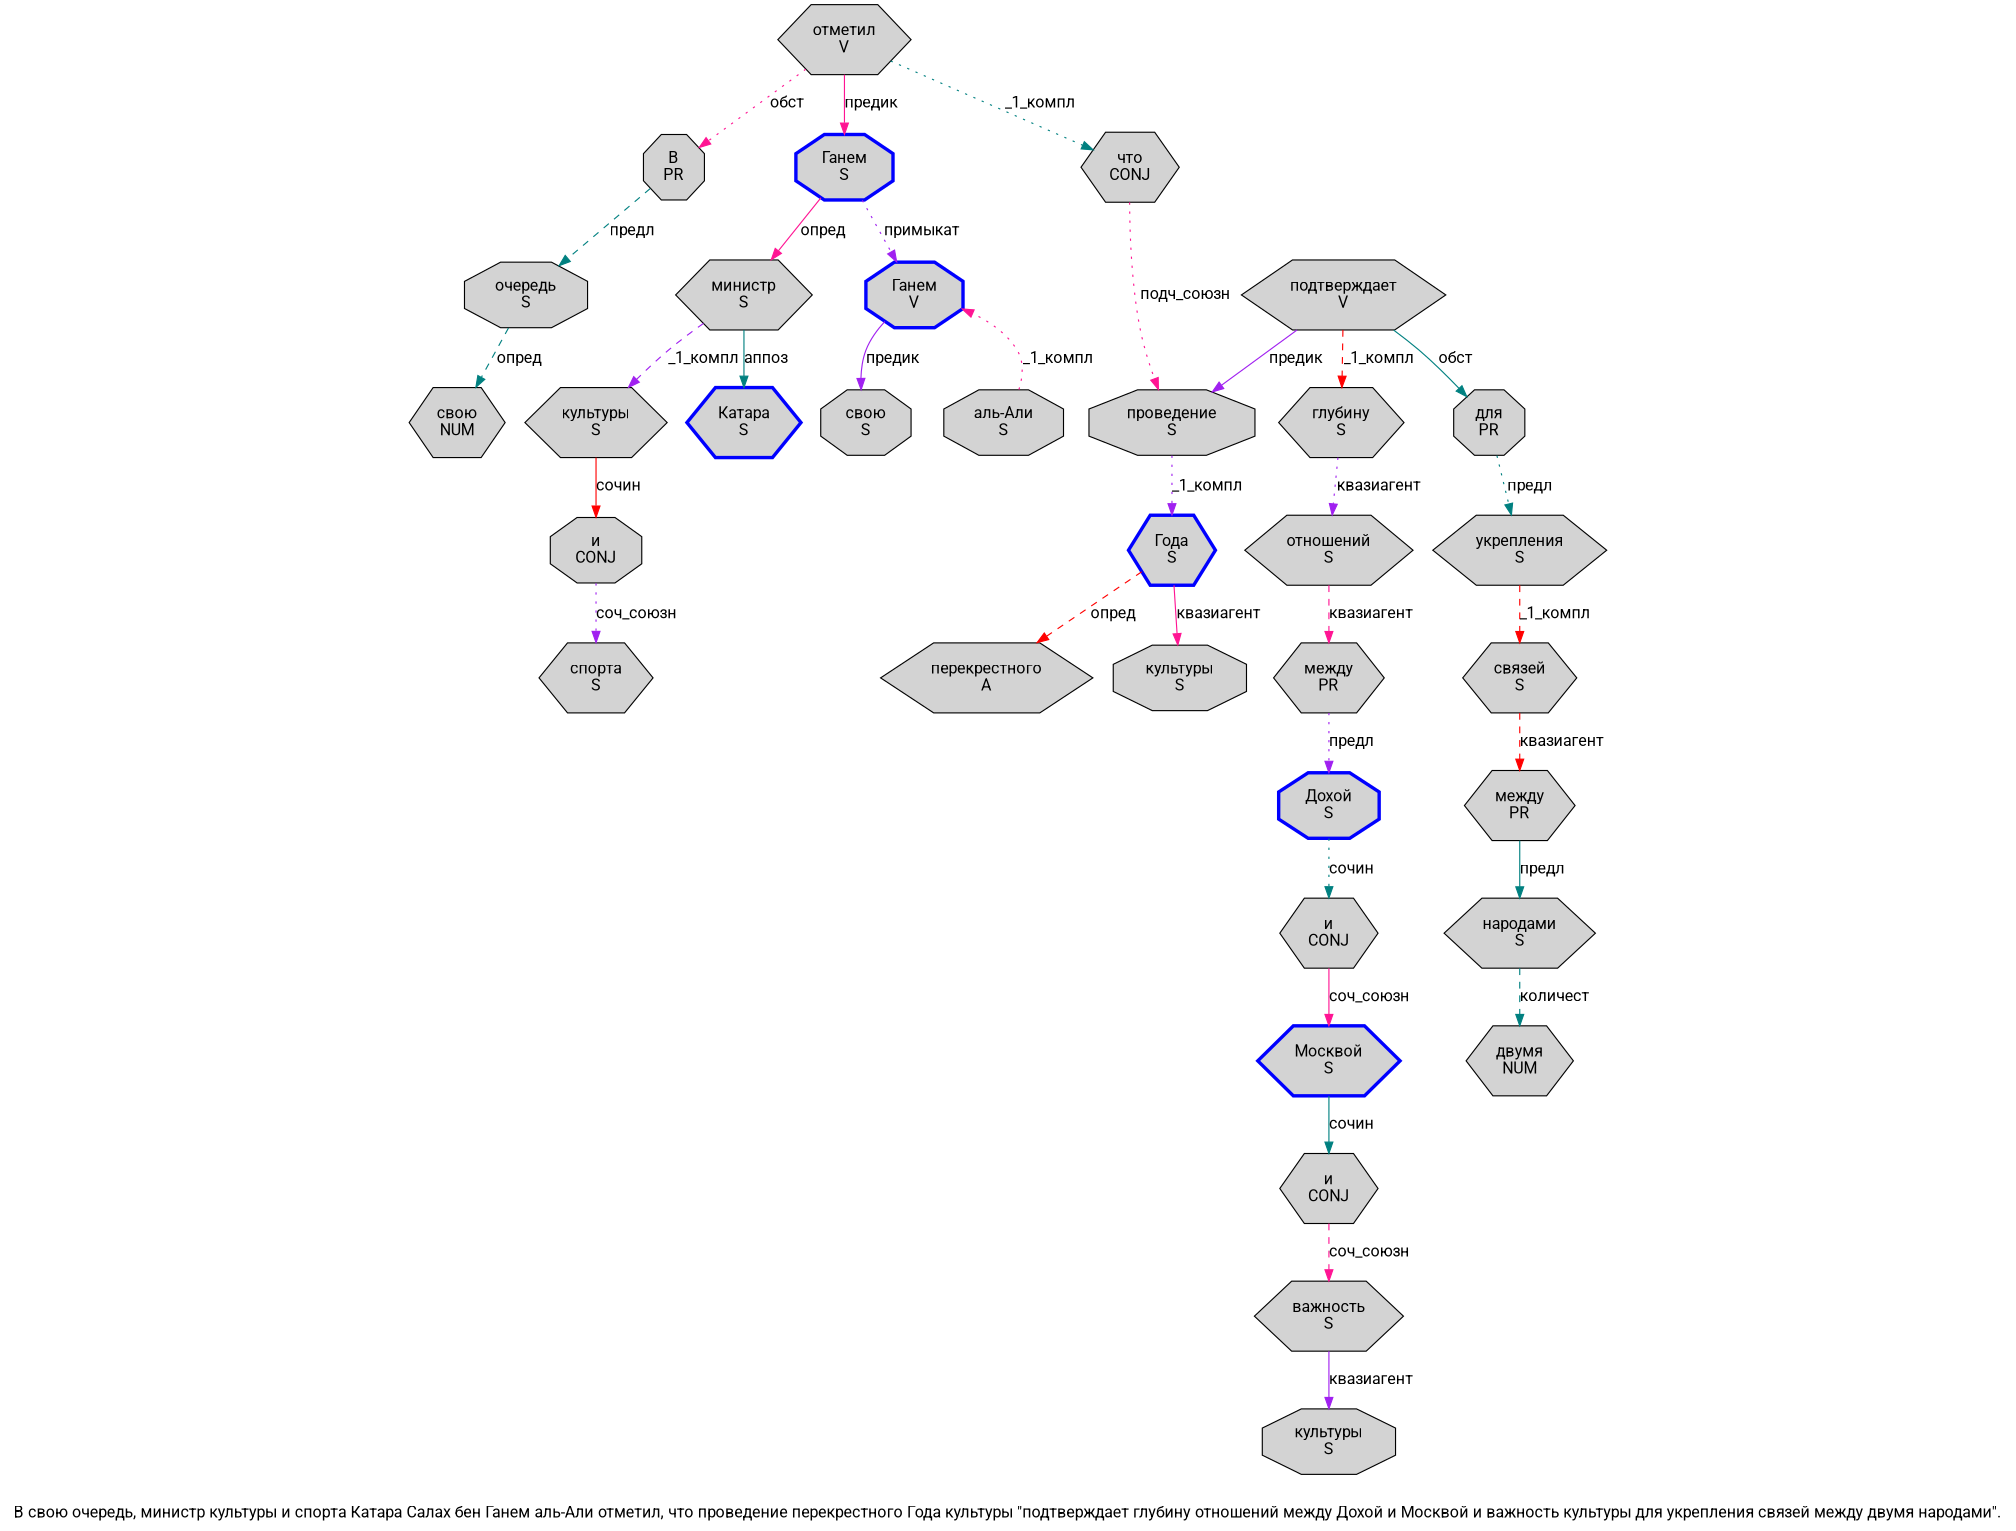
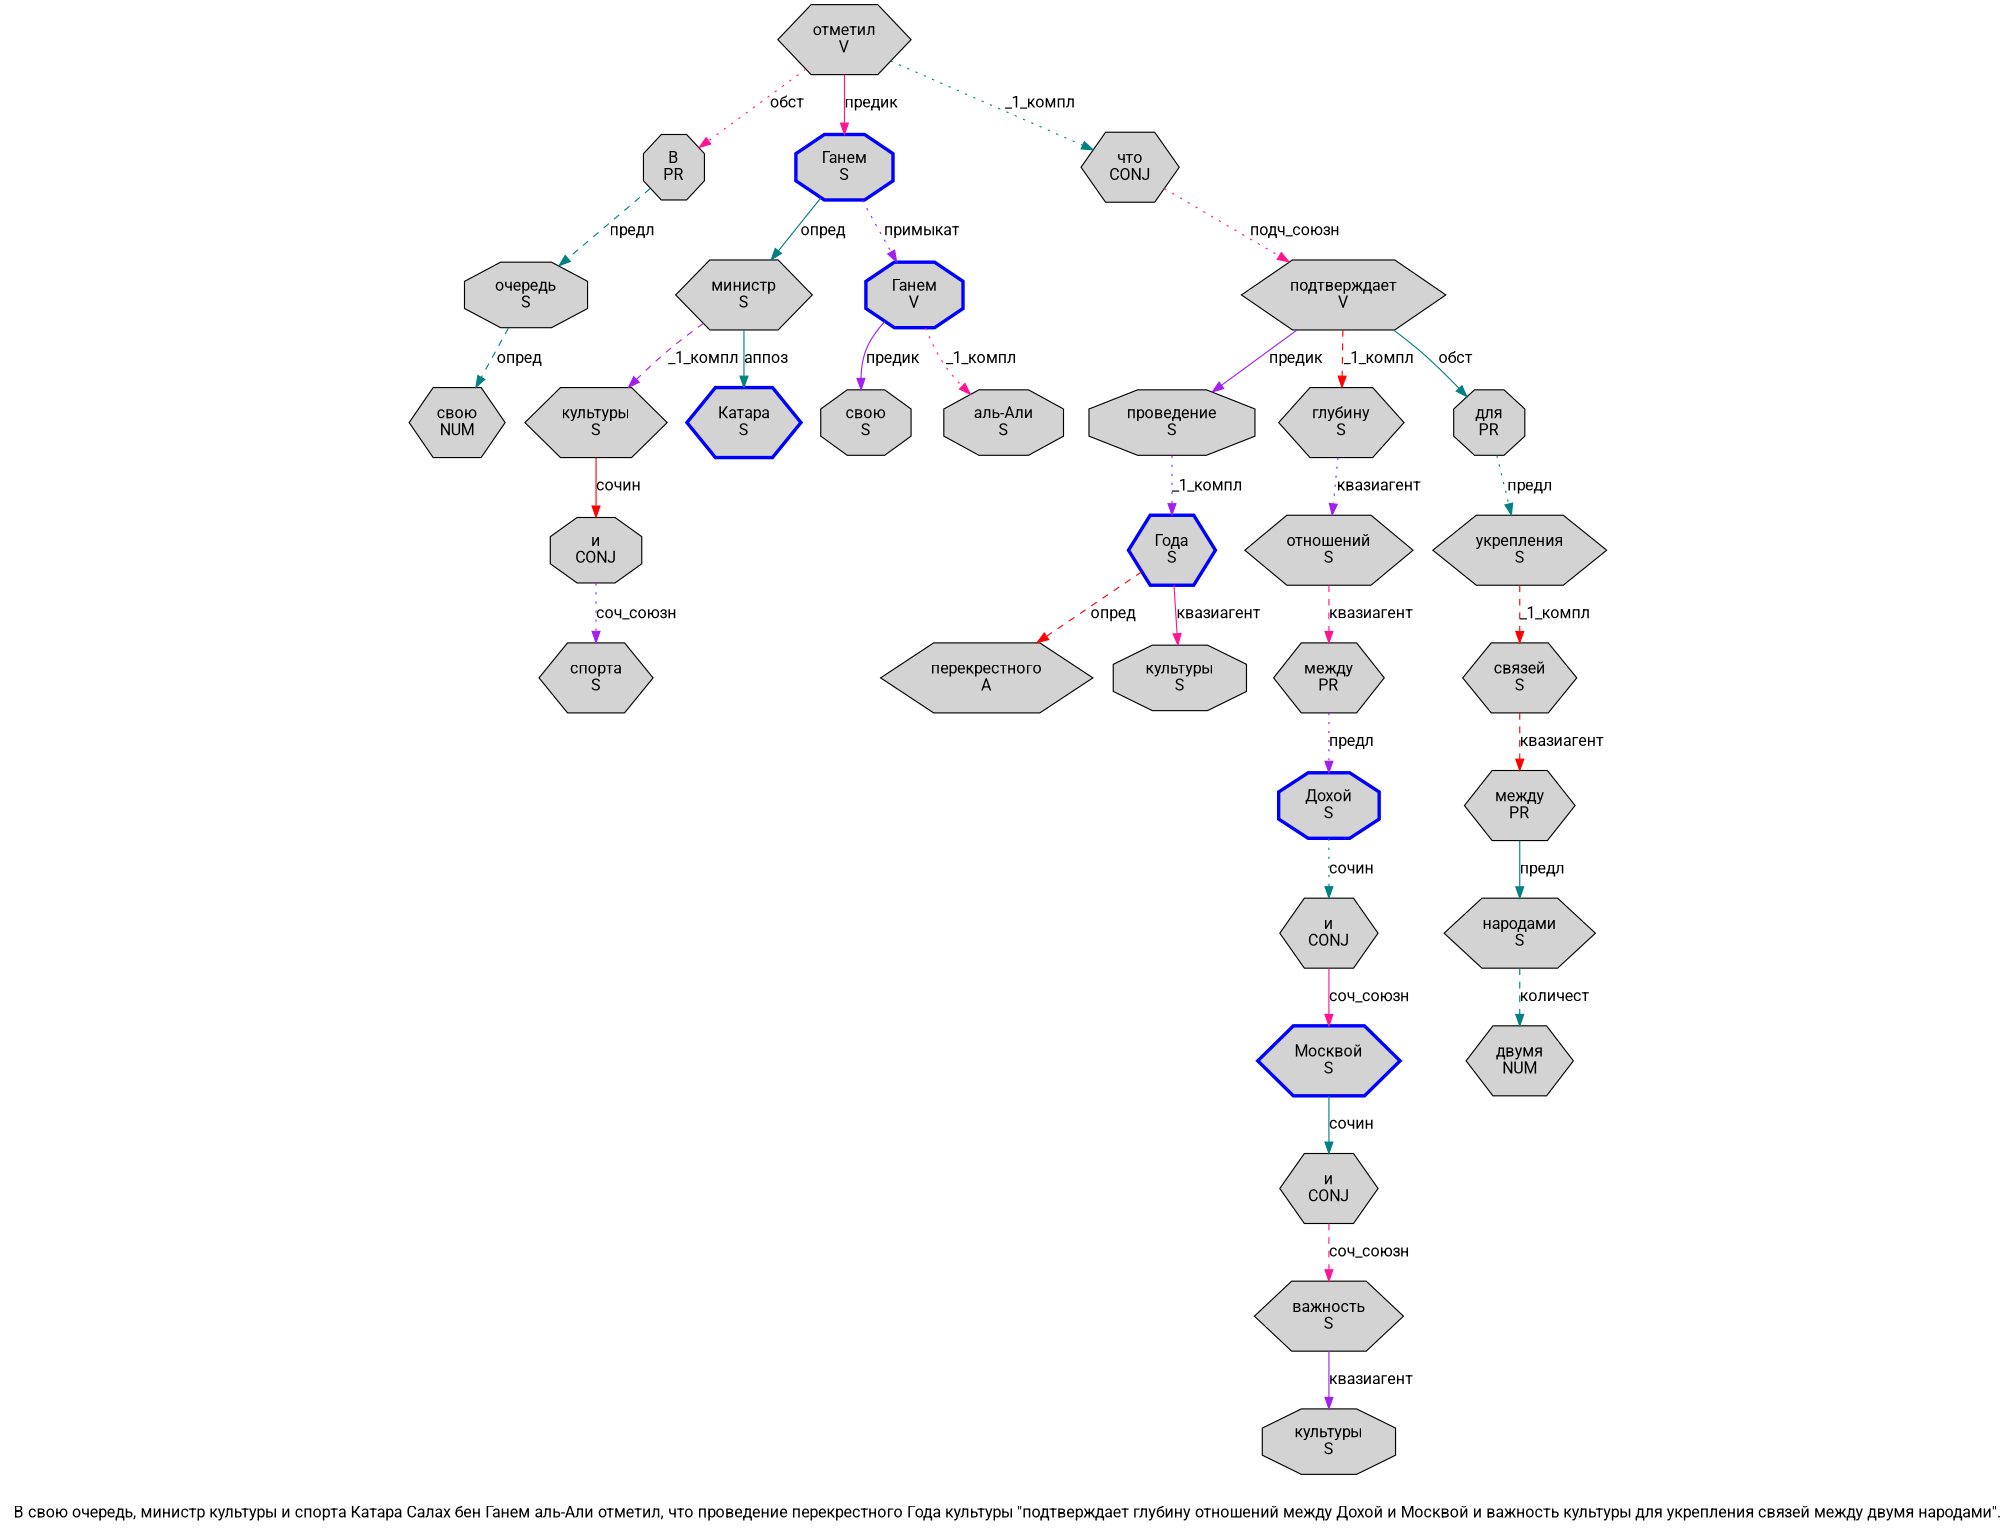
(800, 224) -> (800, 224)
(1135, 292) -> (1222, 222)
(1012, 343) -> (941, 359)
